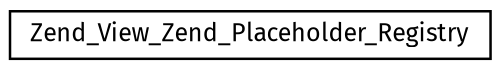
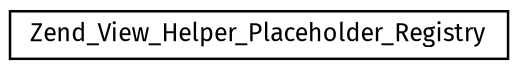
(250, 35) -> (259, 35)
